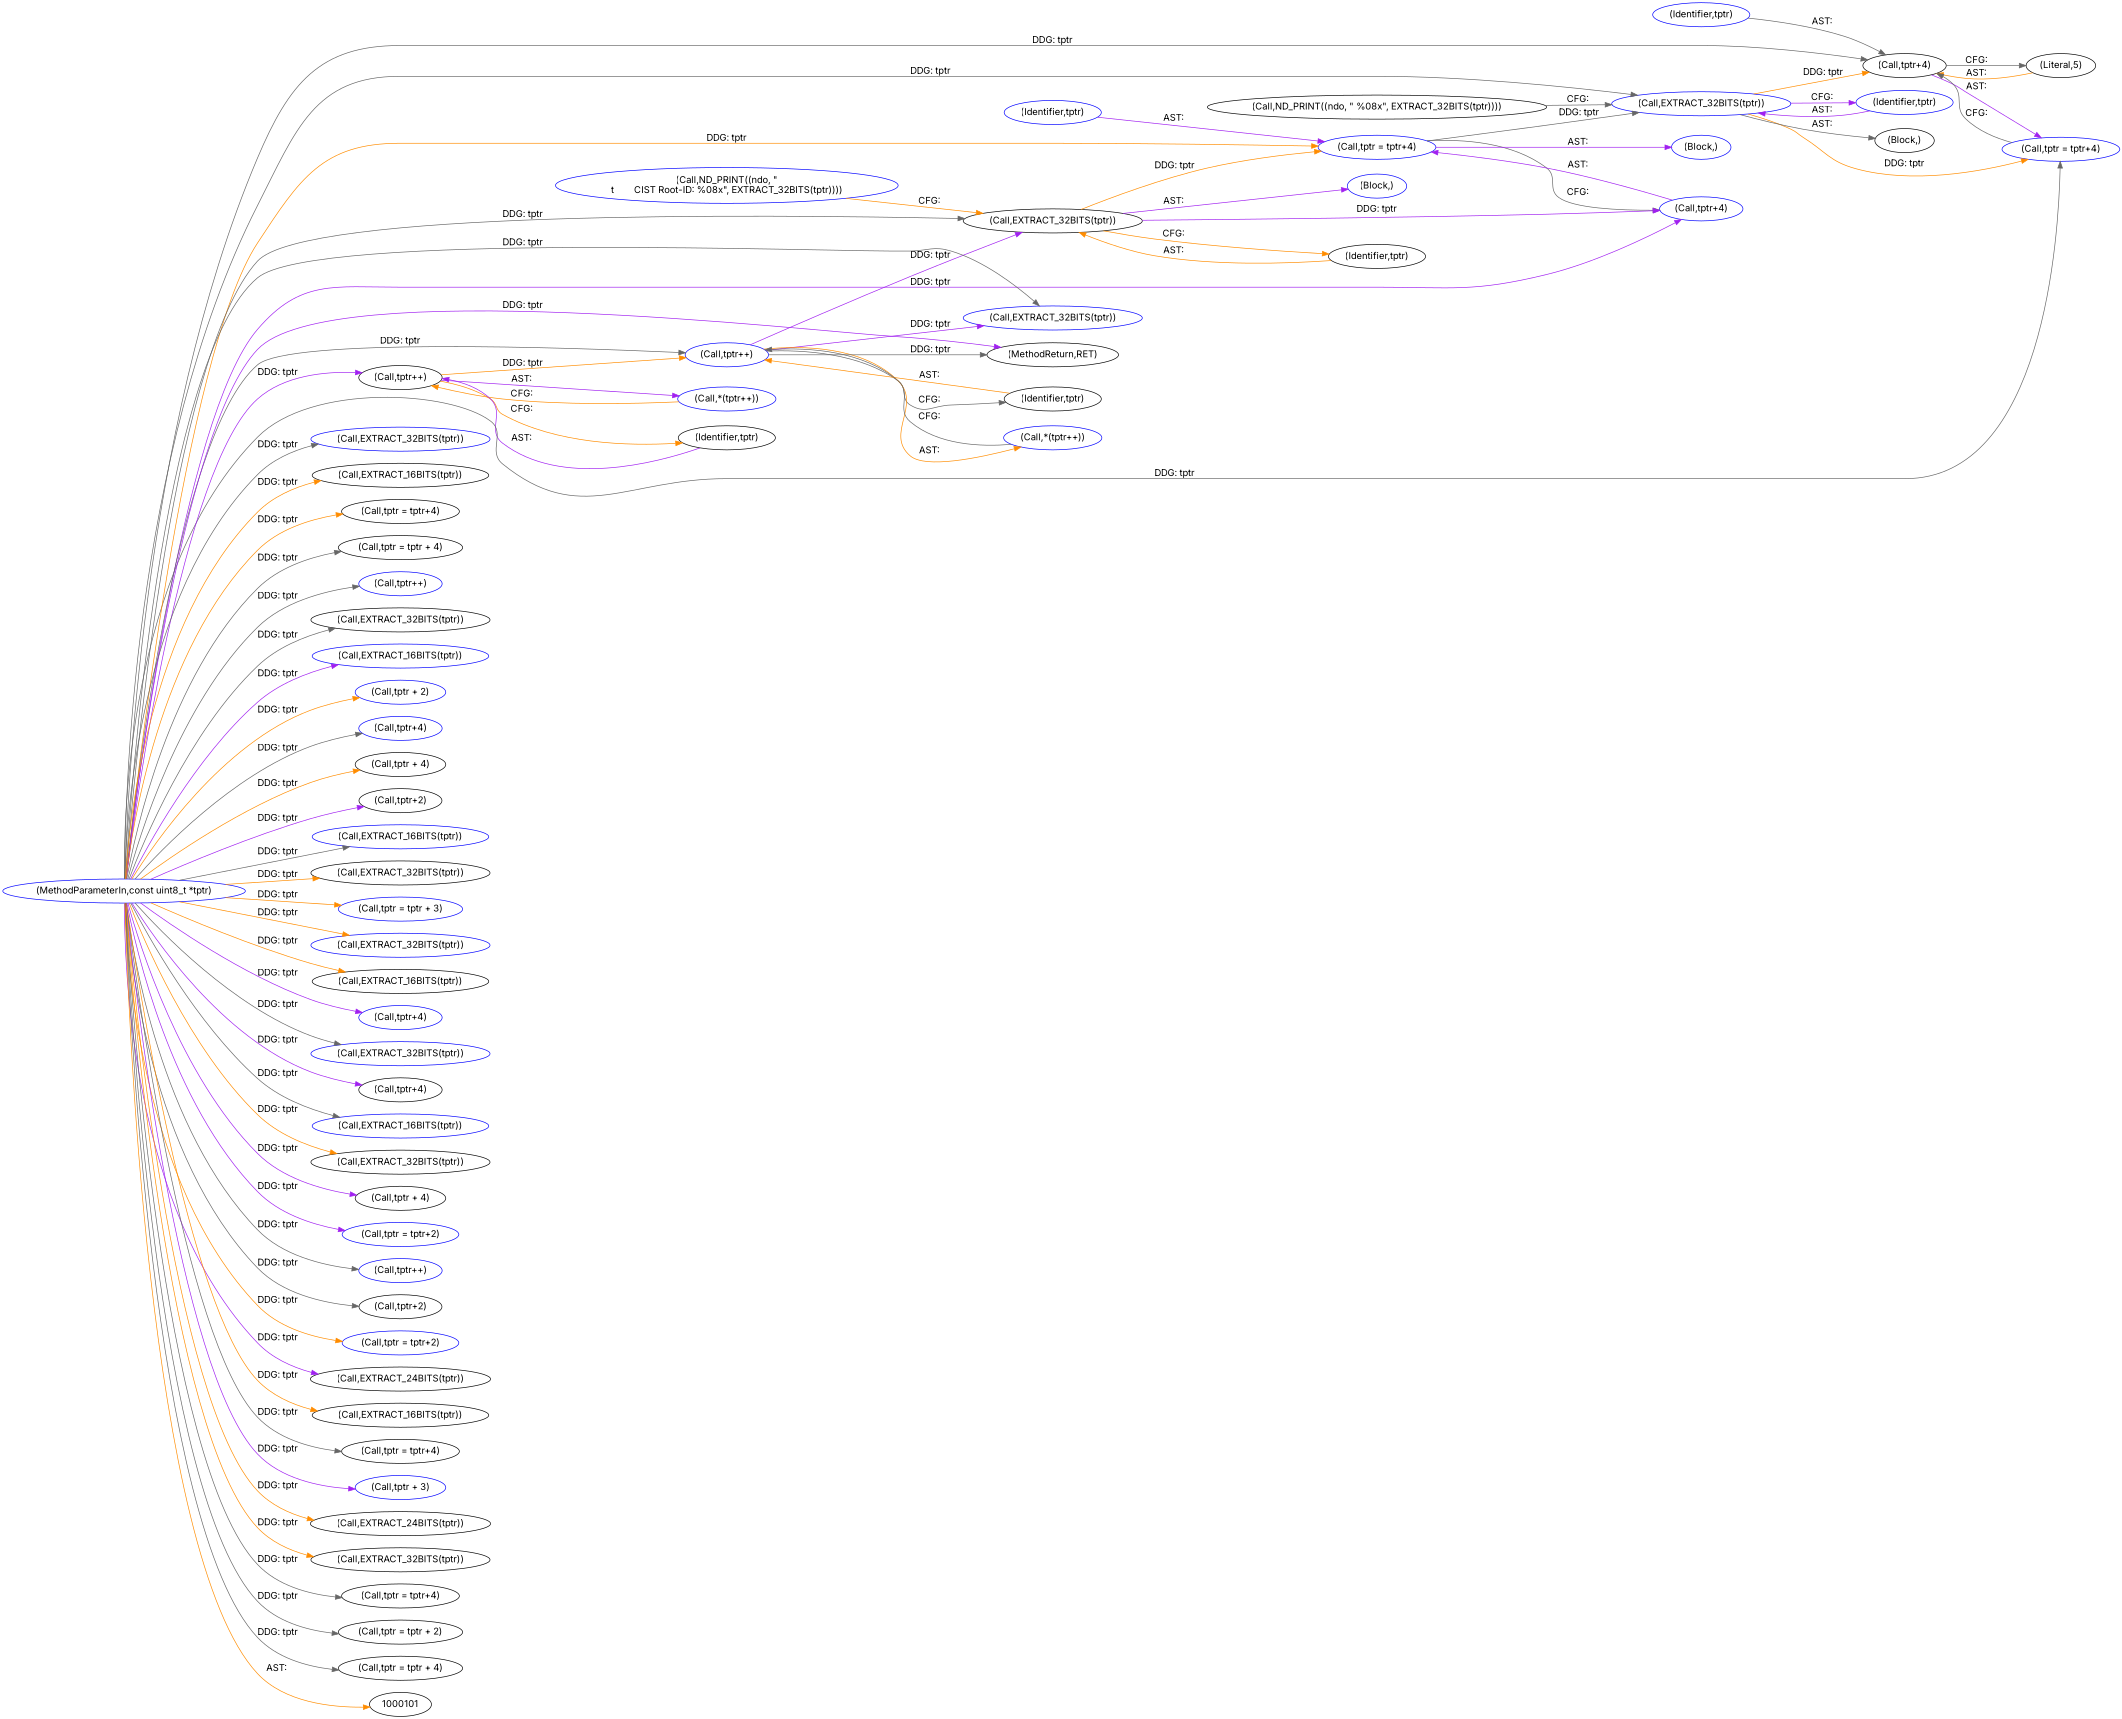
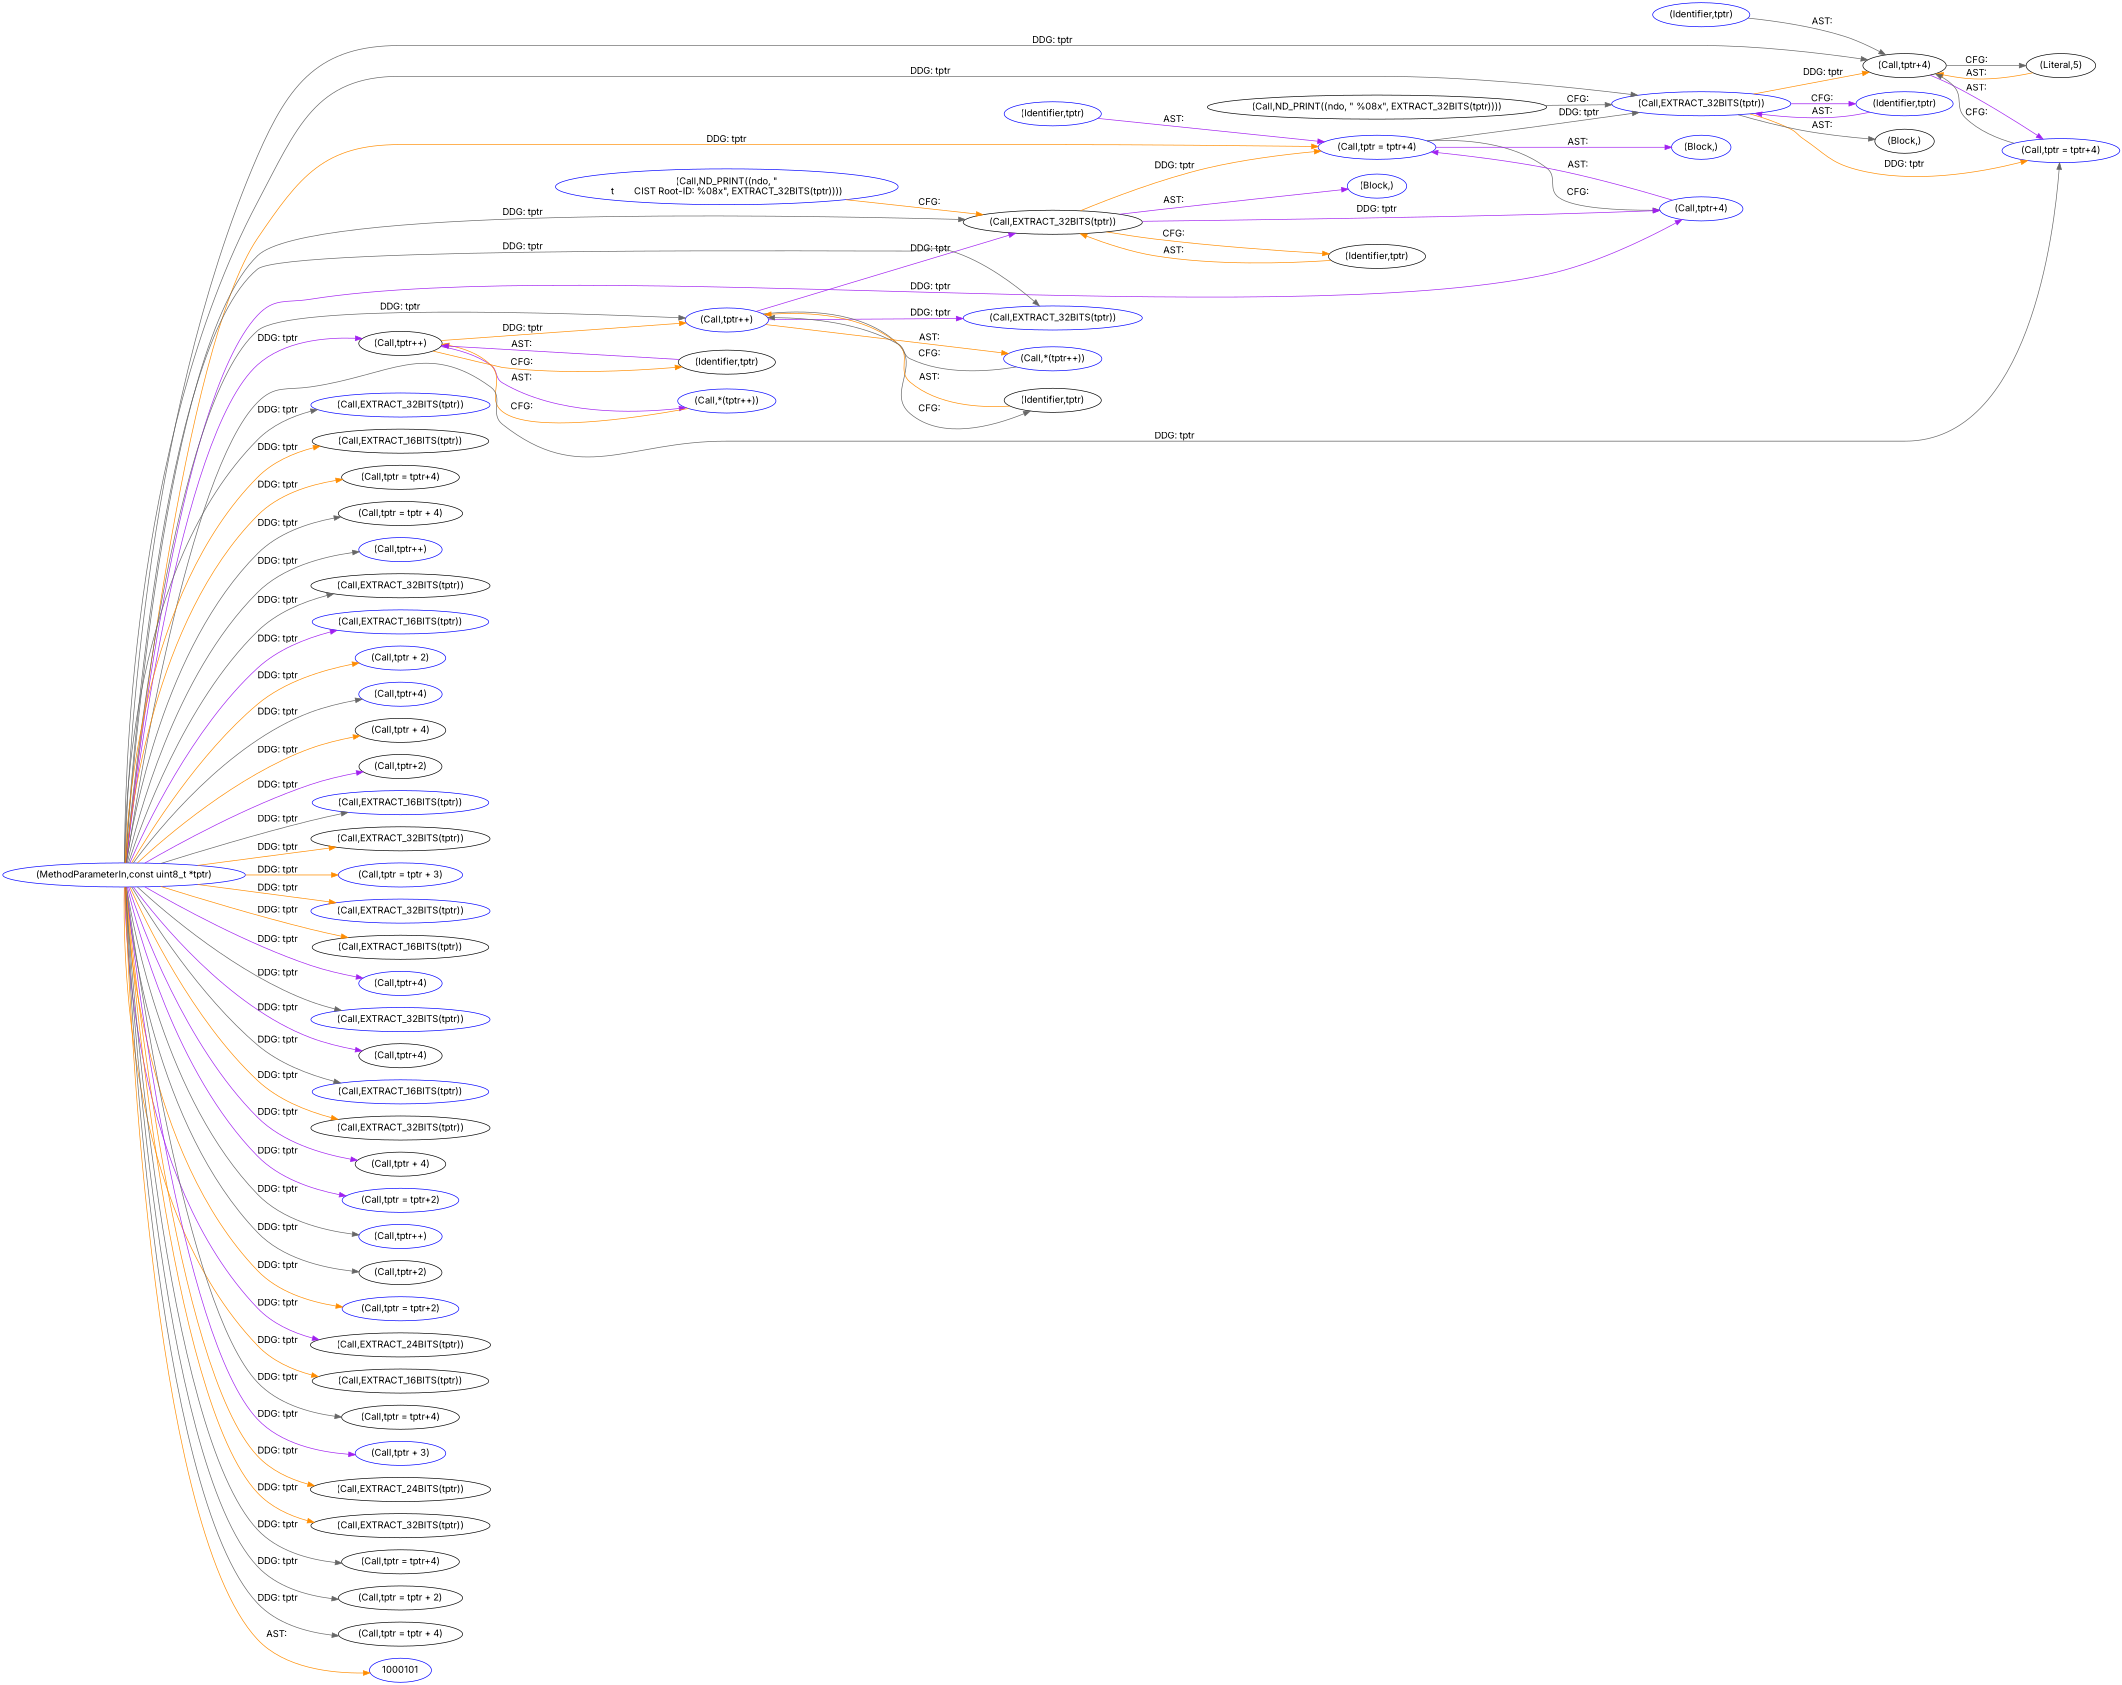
(1053, 355) -> none
(400, 1704) -> (400, 1670)
